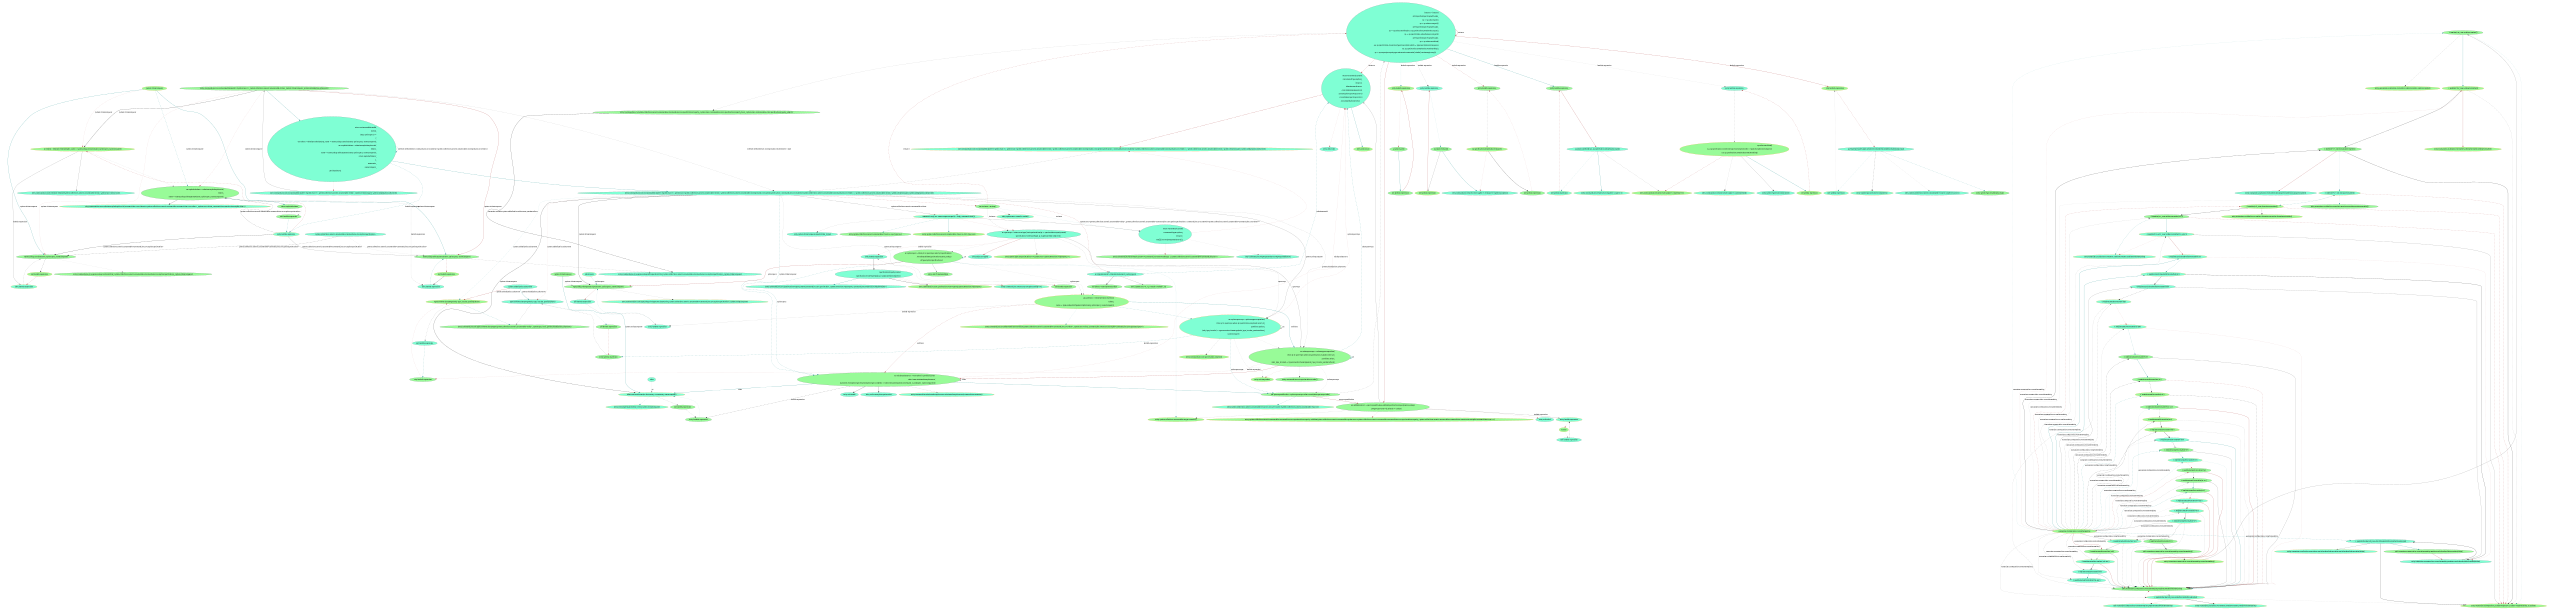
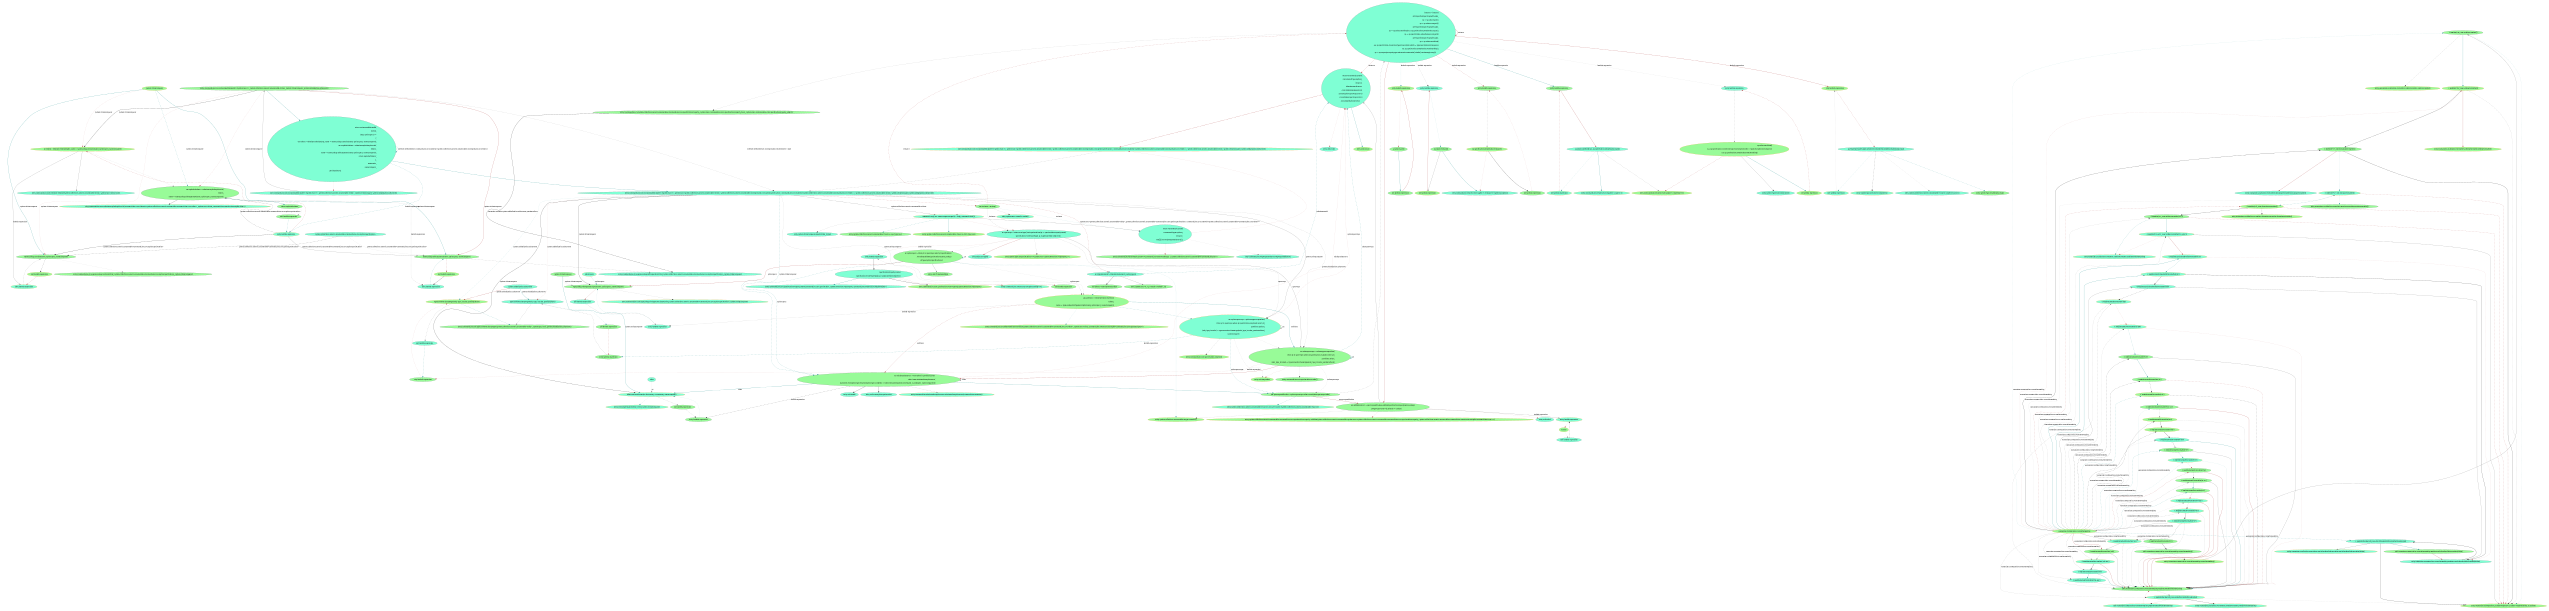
(1724, 193) -> none
